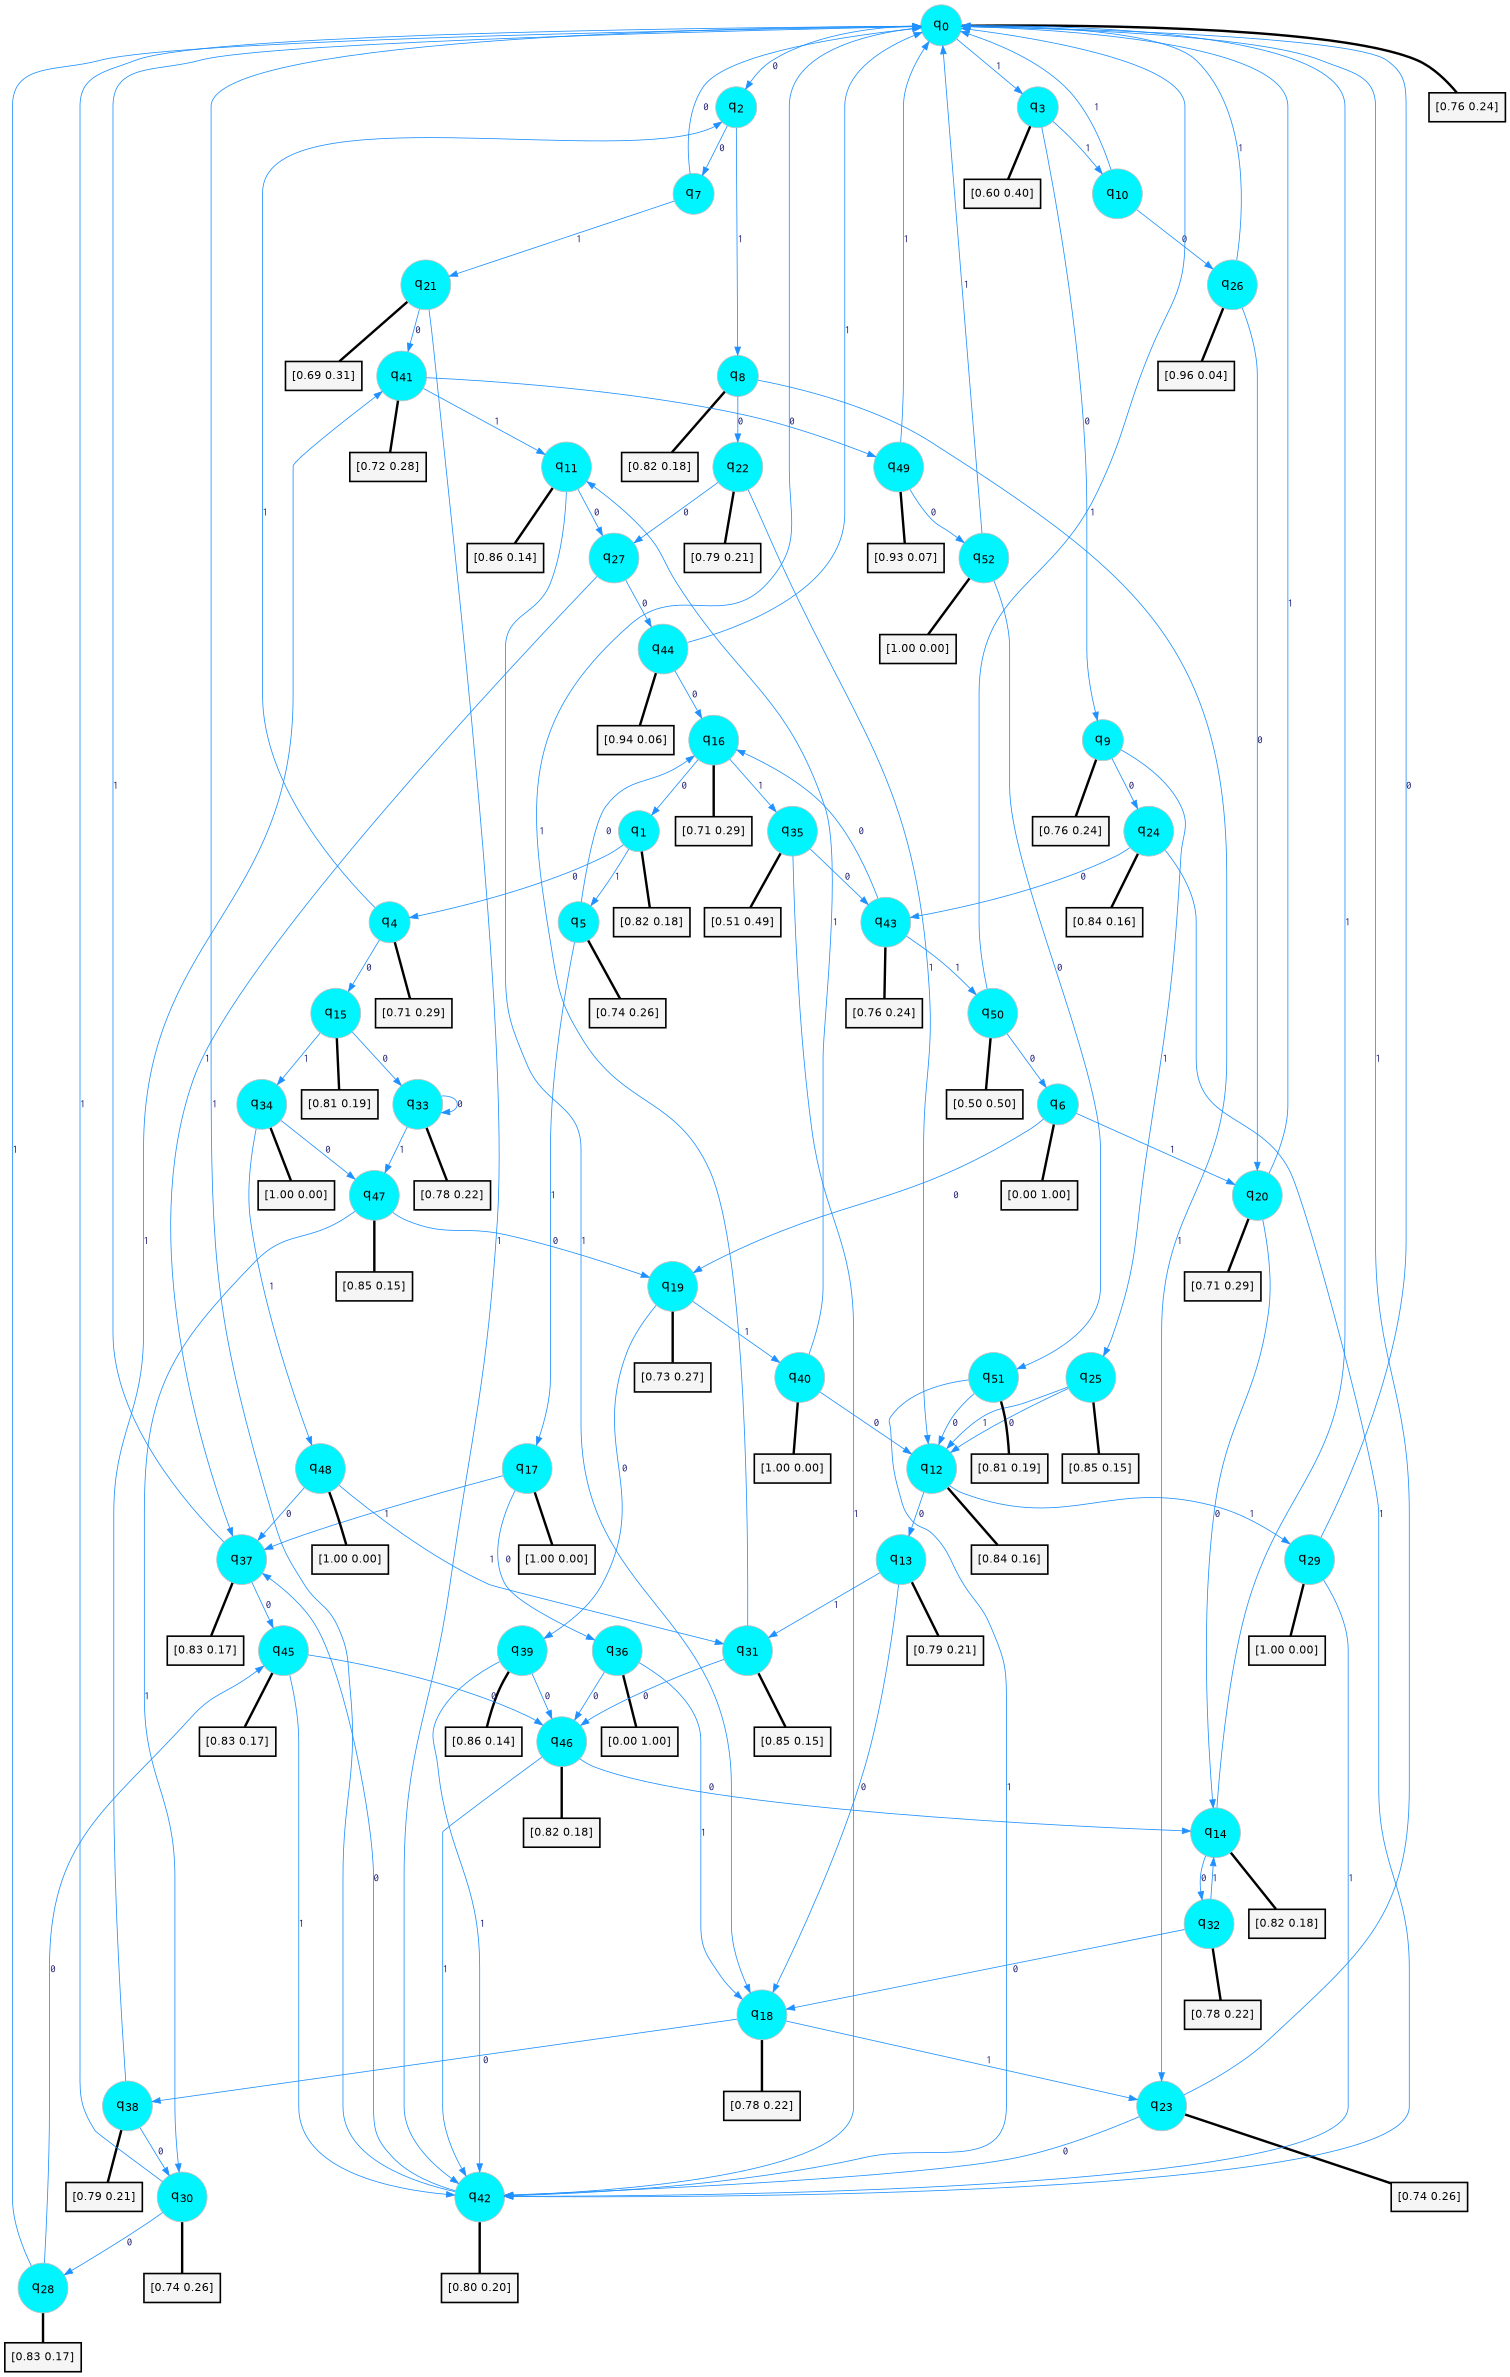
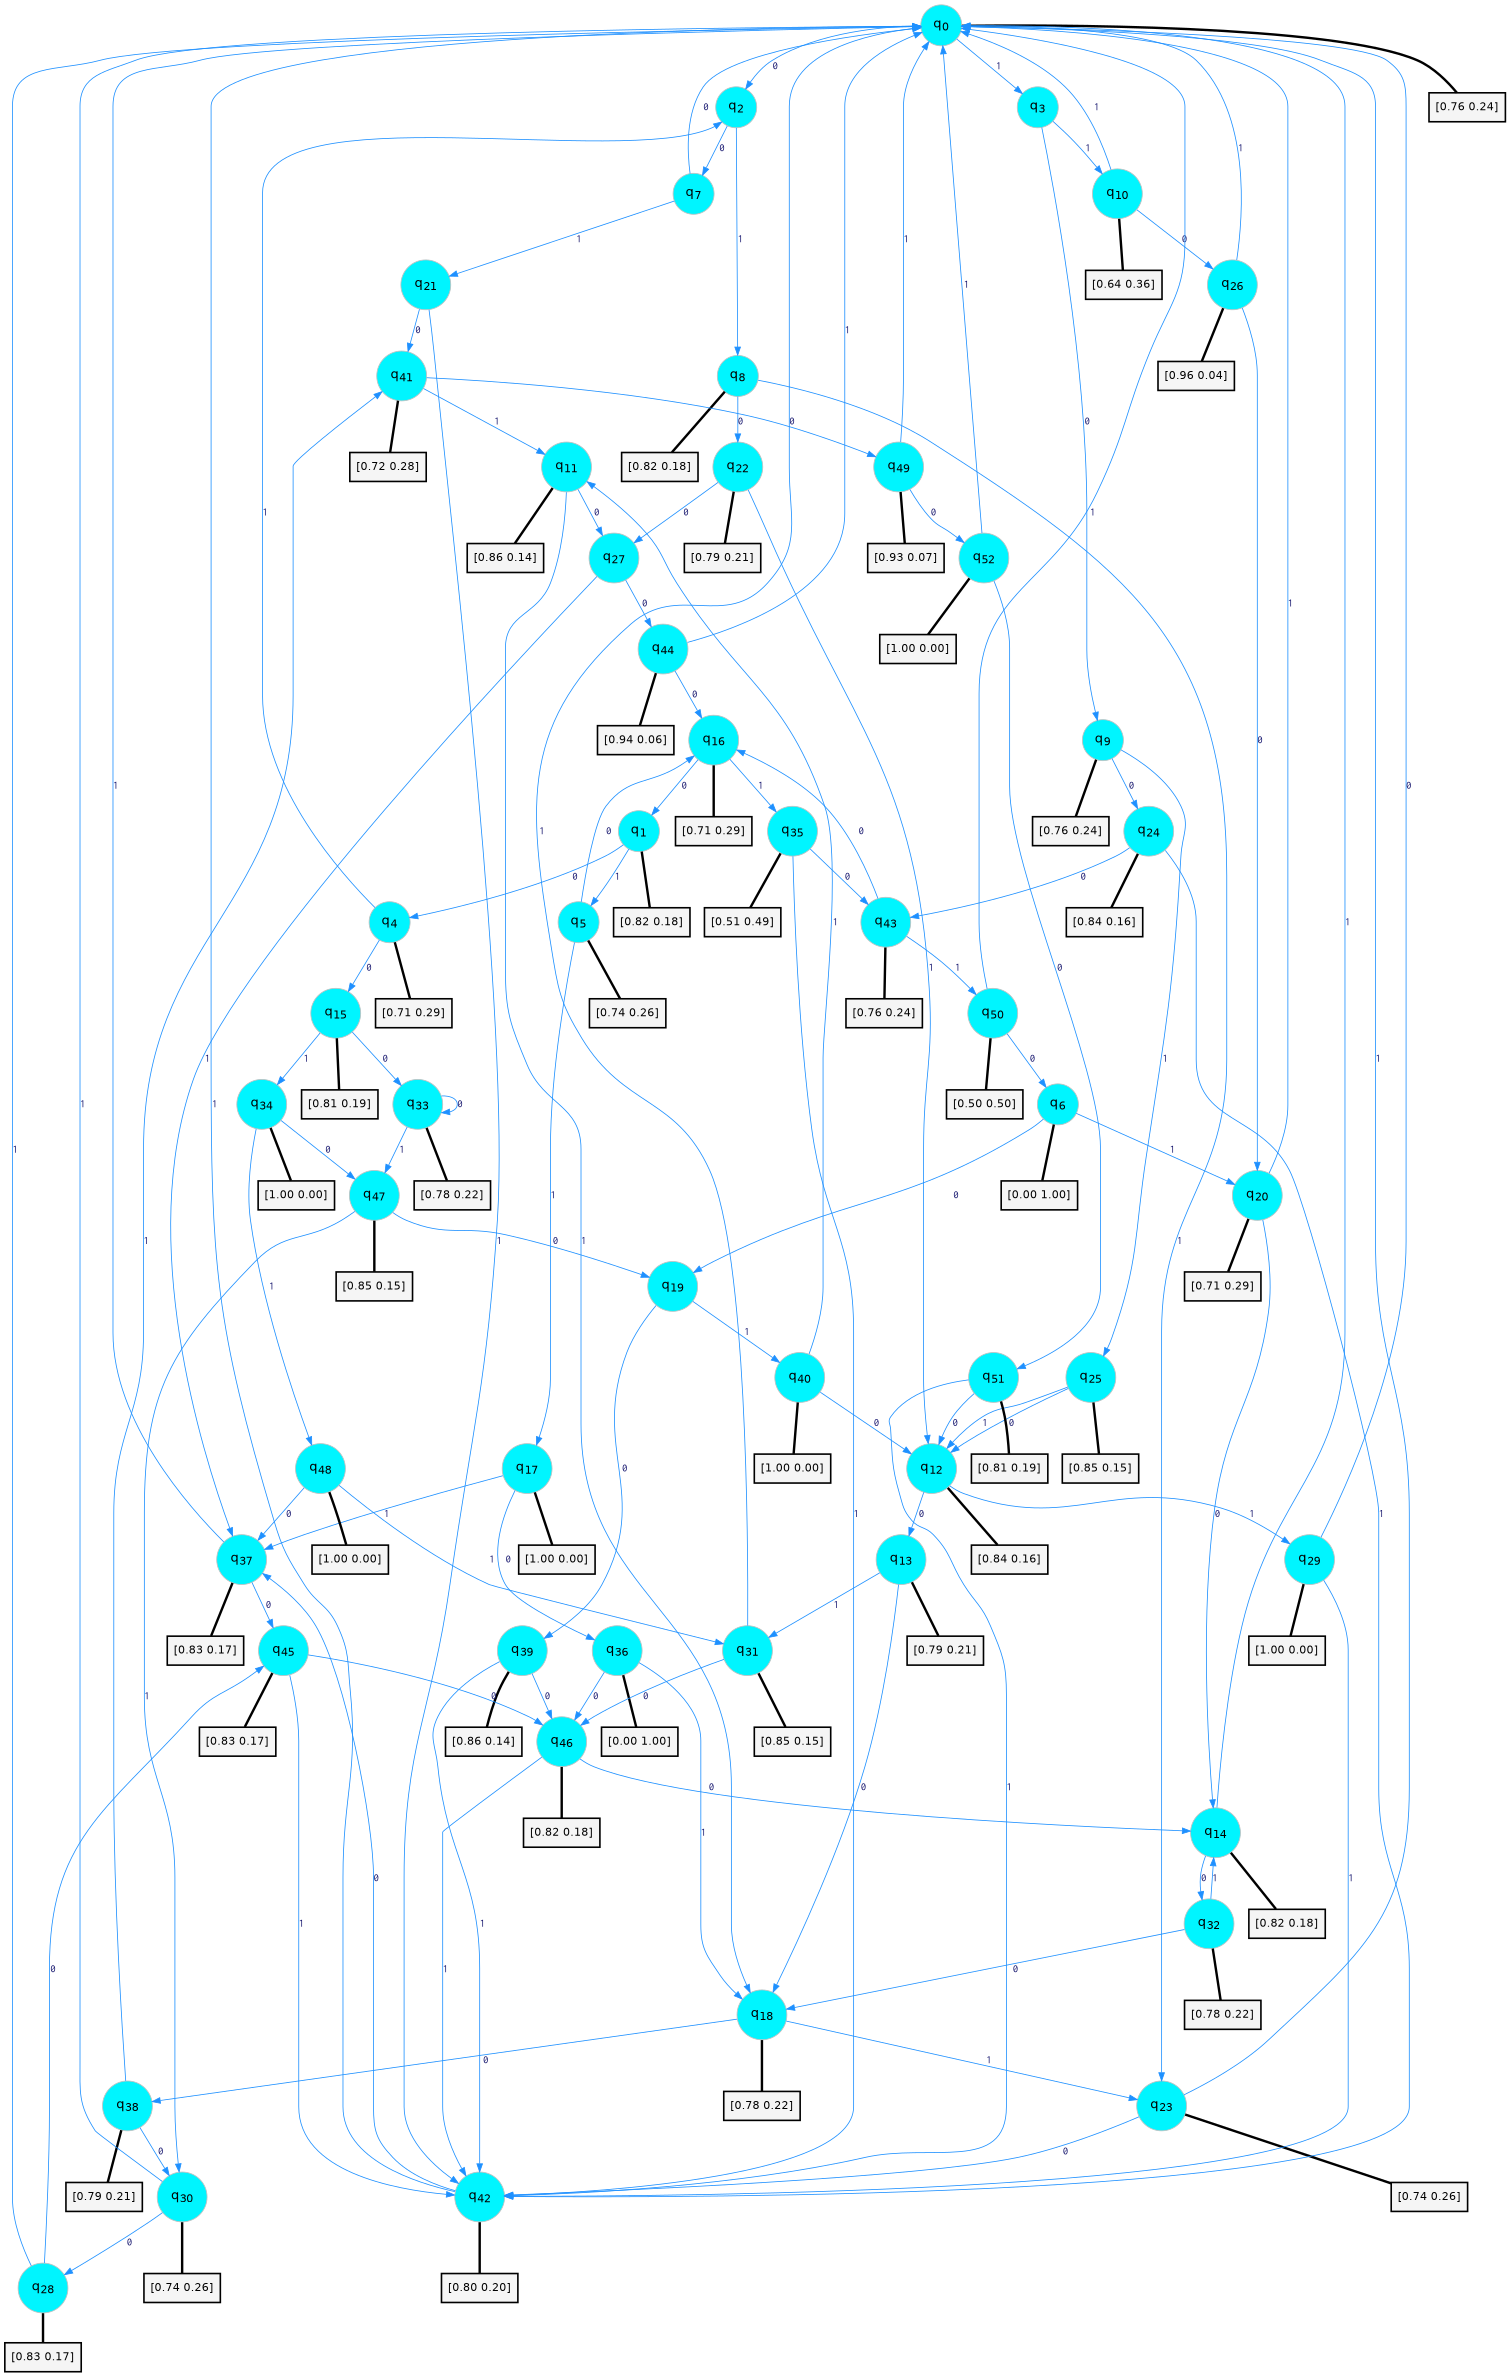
(1002, 194) -> none
none -> (1124, 285)
(324, 376) -> none
(673, 1377) -> none
